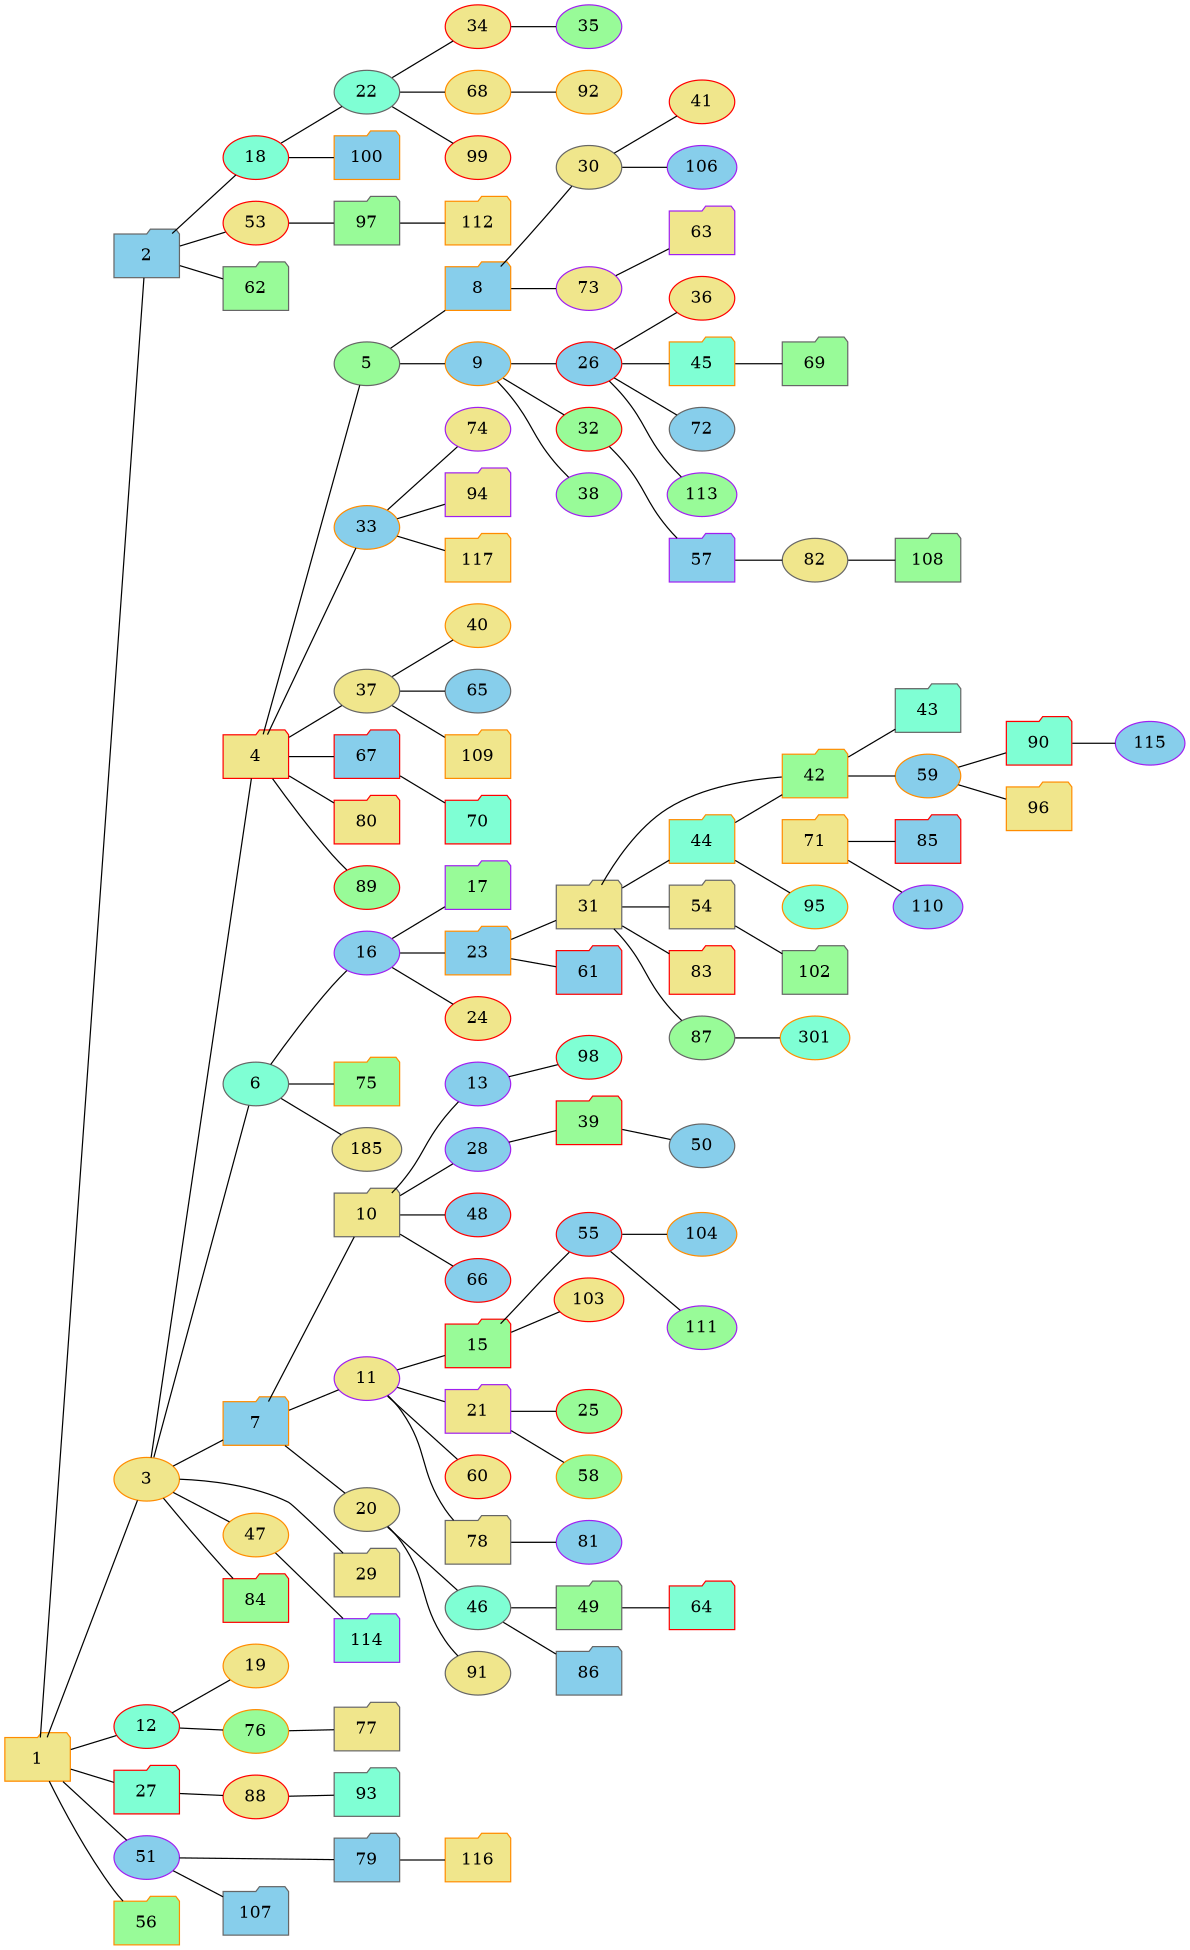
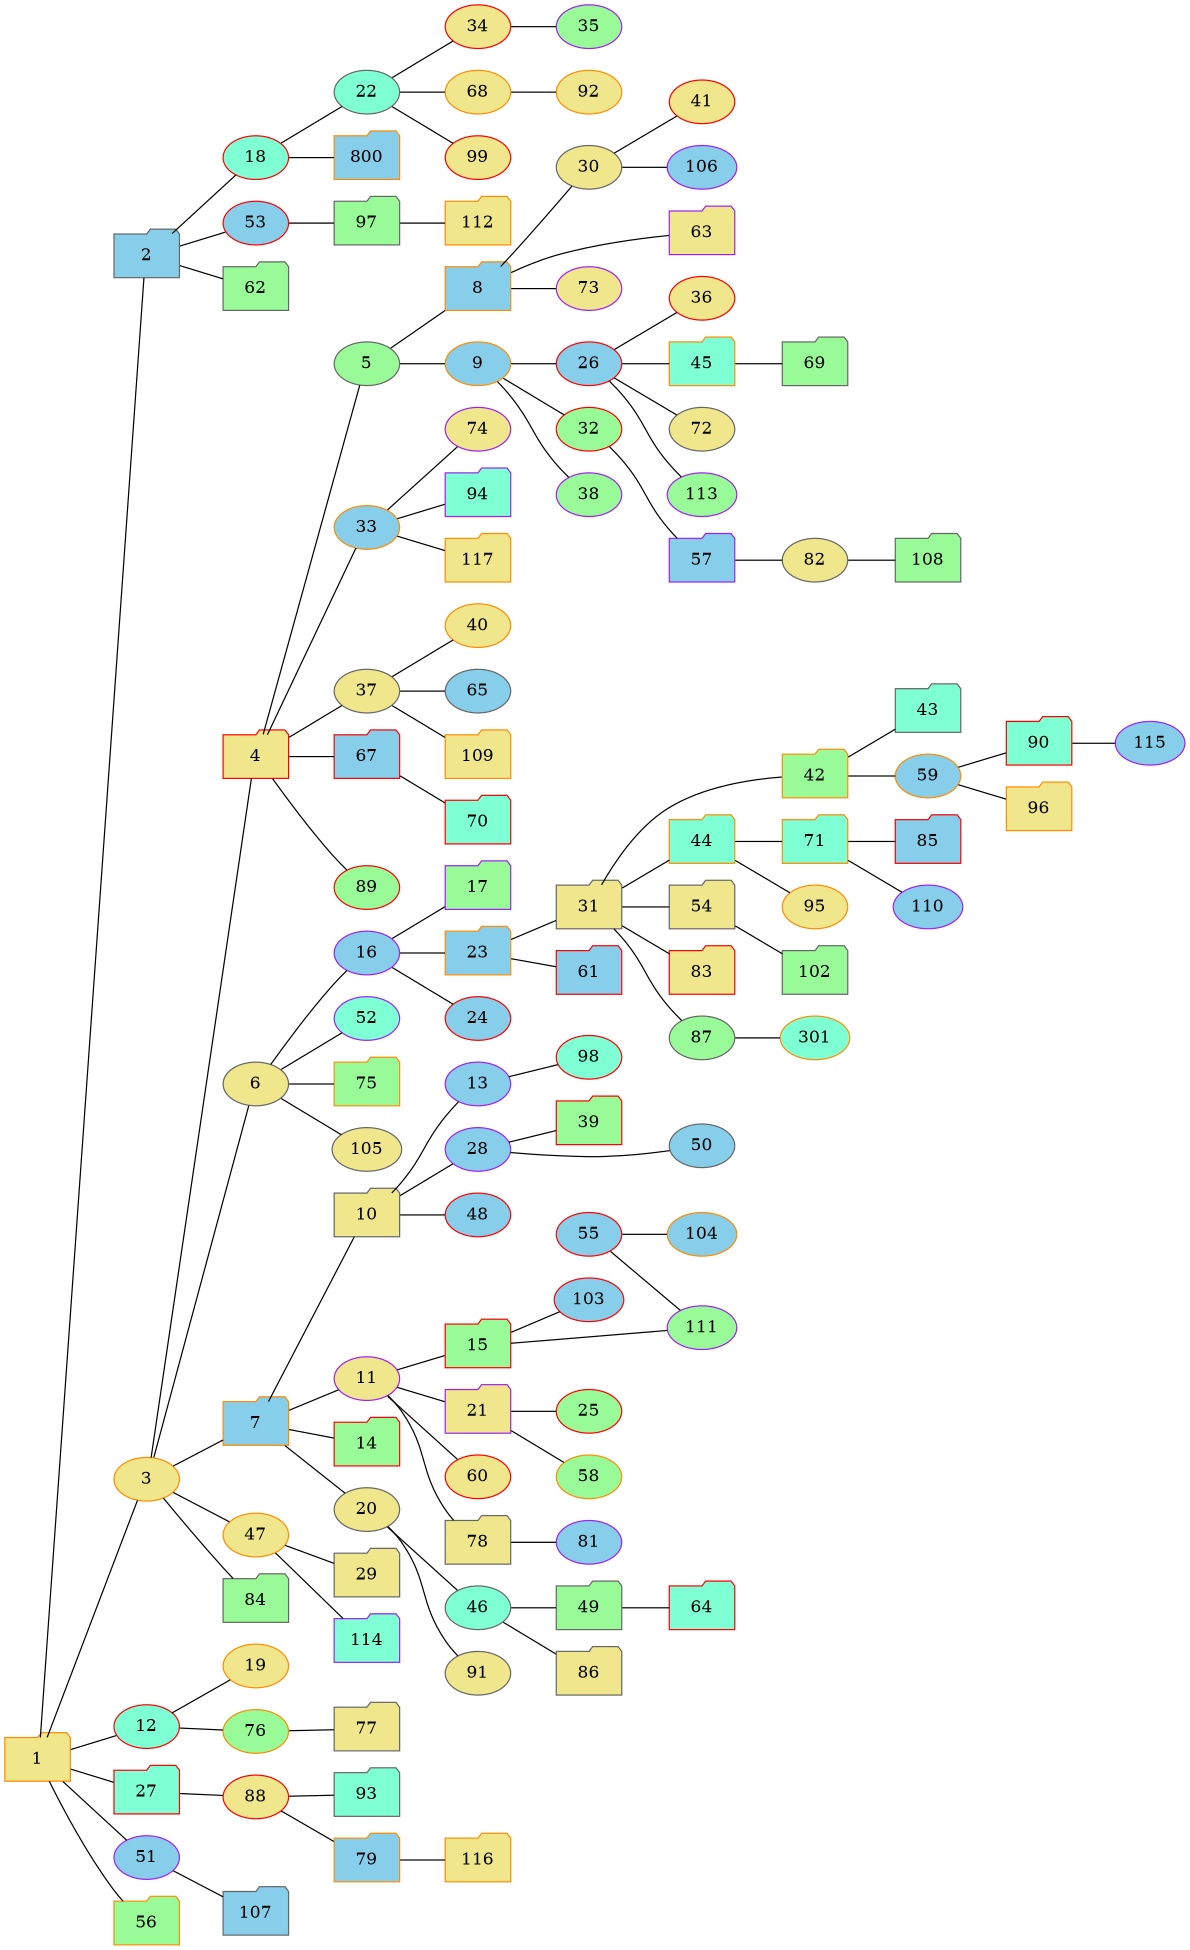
(367, 158) -> (367, 158)
(256, 223) -> (256, 223)
(642, 262) -> (588, 248)
(702, 429) -> (702, 429)
(478, 495) -> (478, 495)
(759, 809) -> (759, 841)
(367, 822) -> none
(815, 841) -> (815, 841)
(815, 907) -> (815, 907)
none -> (367, 1018)
(478, 1018) -> (478, 1018)
(256, 1084) -> (256, 1084)
(646, 1134) -> (590, 1157)
(367, 1149) -> (367, 1149)
(478, 1280) -> none
(535, 1288) -> (589, 1337)
(589, 1300) -> (589, 1300)
none -> (367, 1444)
(271, 1495) -> (309, 1554)
(256, 1600) -> (256, 1600)
(589, 1673) -> (589, 1673)
(257, 1859) -> (307, 1826)
(367, 1860) -> (367, 1860)
